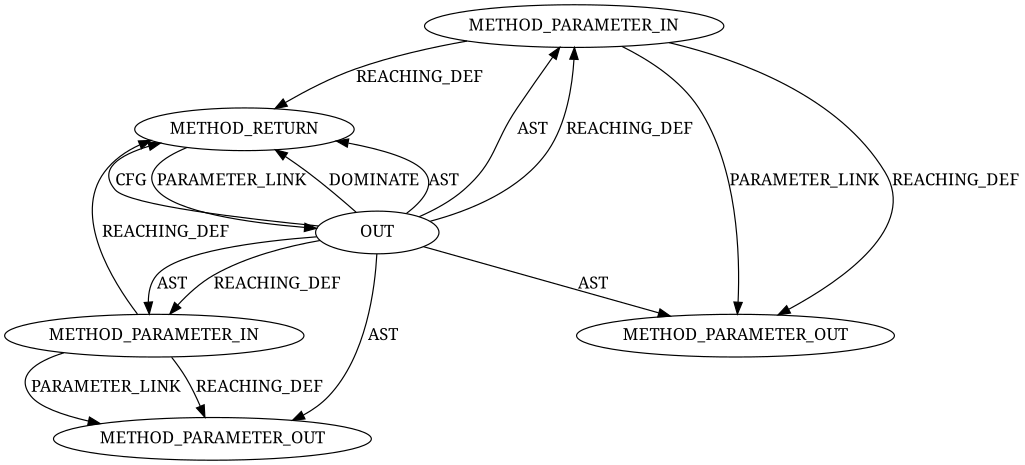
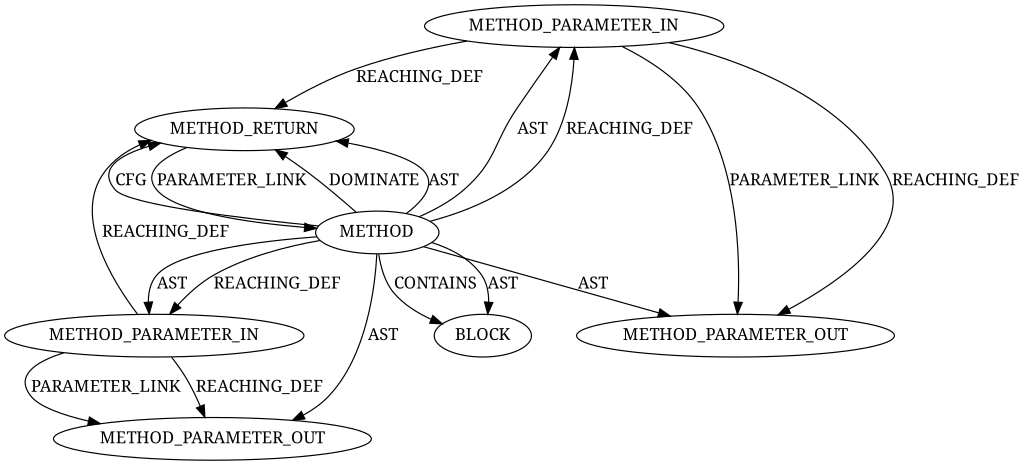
(377, 232) -> (377, 232)
none -> (483, 336)
